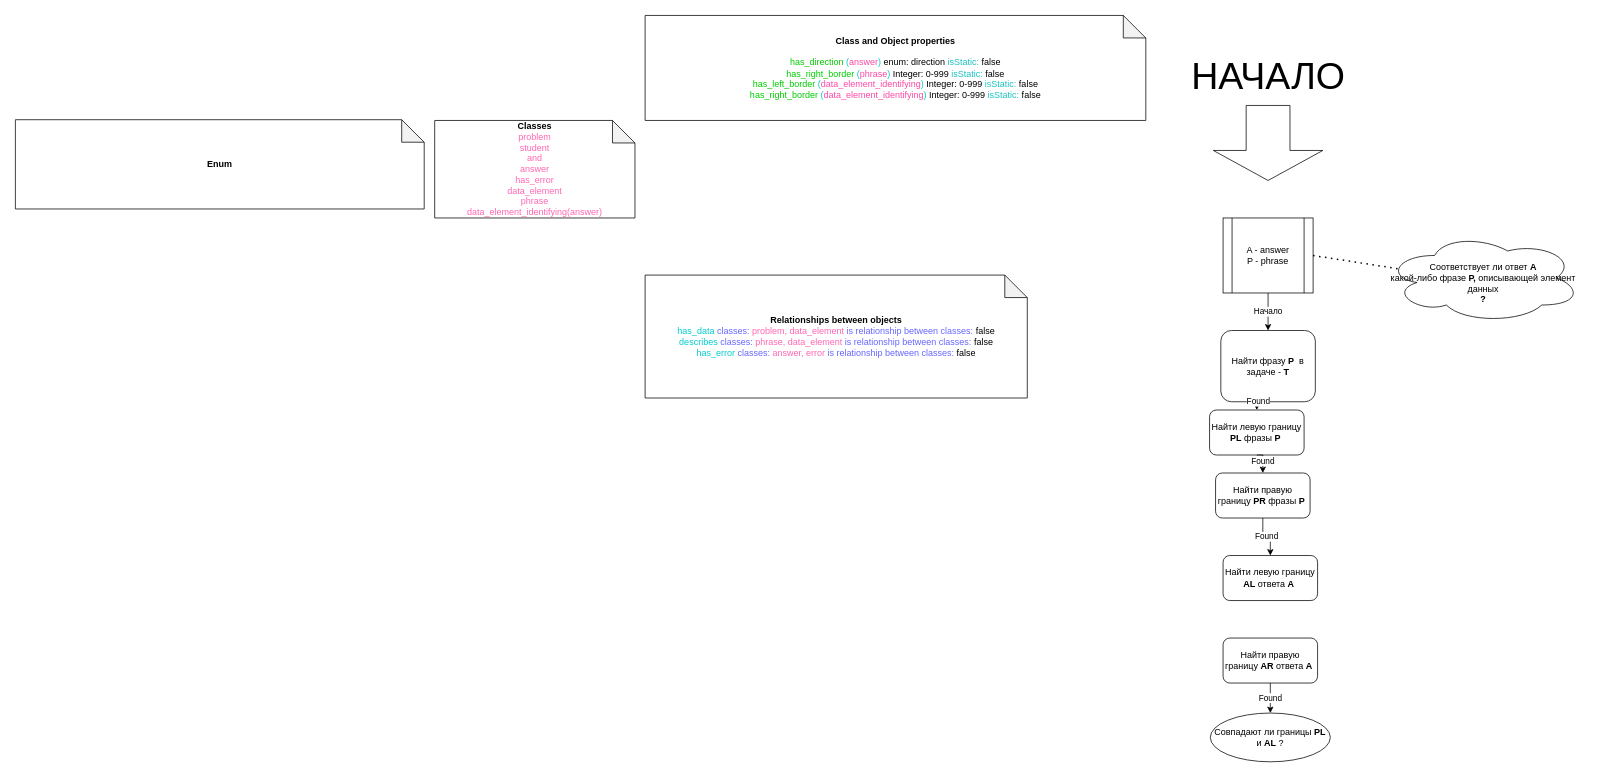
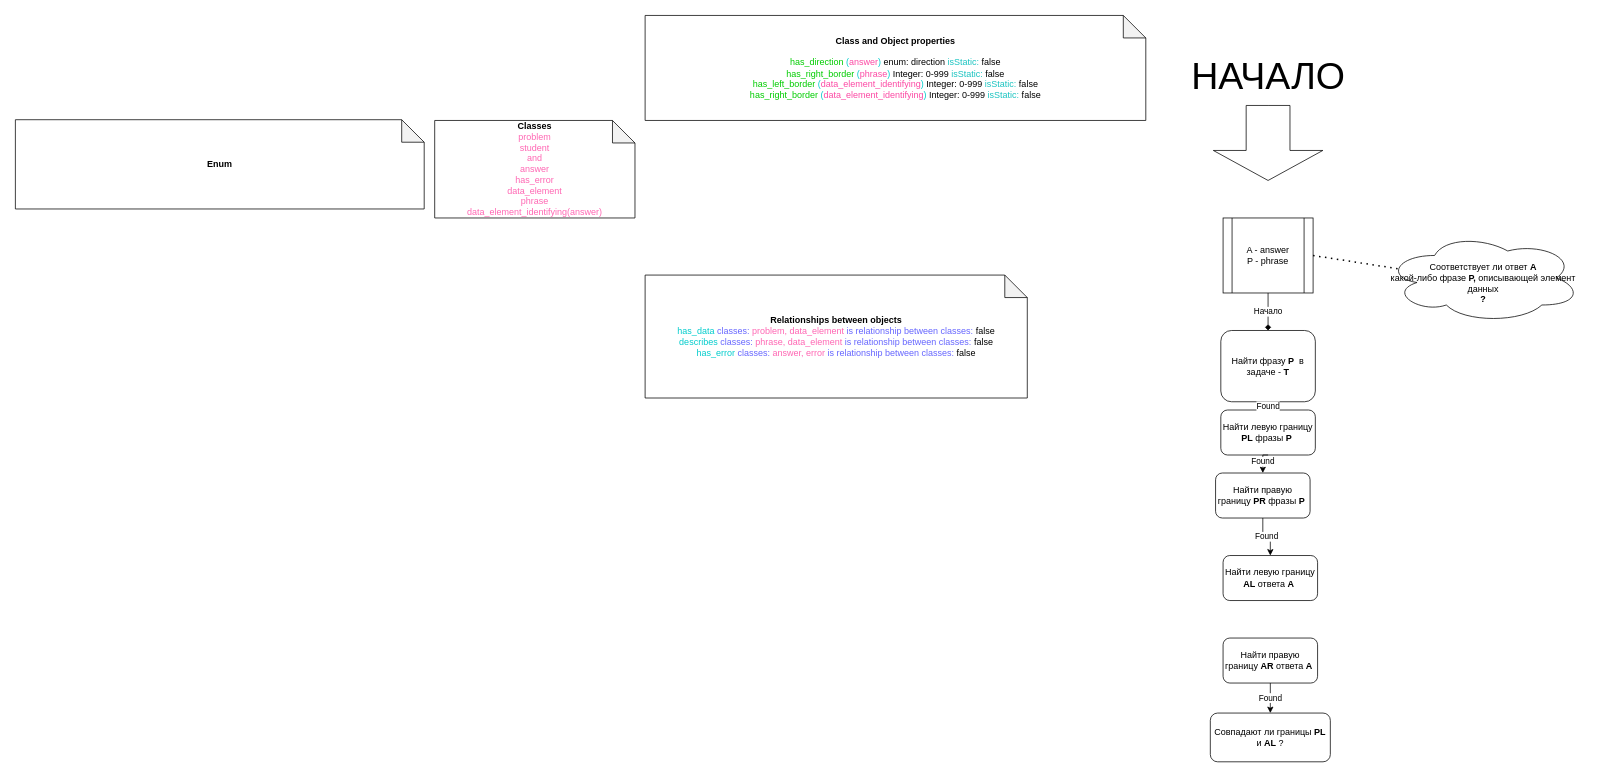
(1268, 324) -> (1268, 323)
(1257, 432) -> (1268, 432)
(1270, 737) -> (1270, 737)
